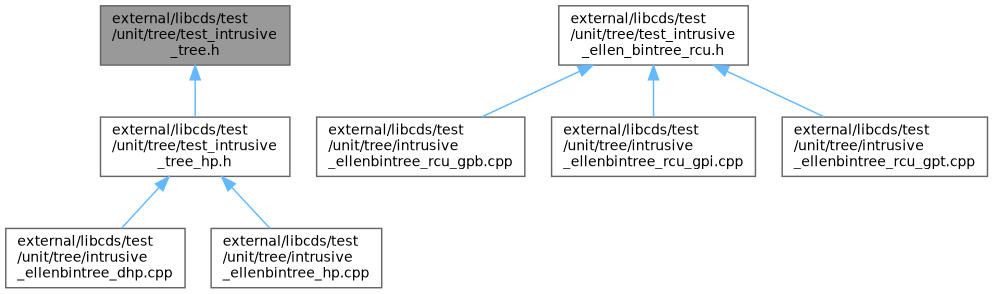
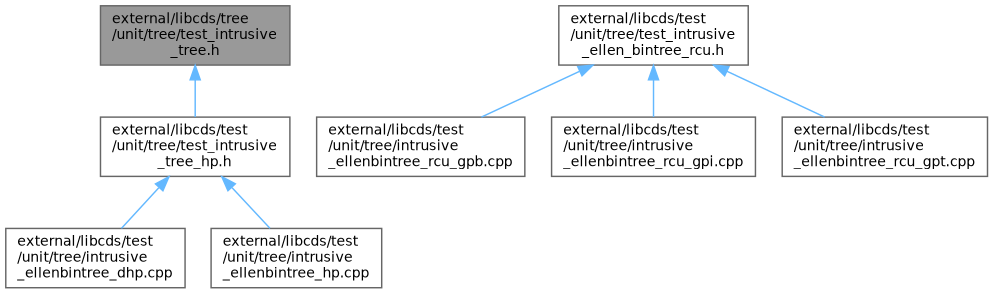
(195, 35) -> (195, 35)
